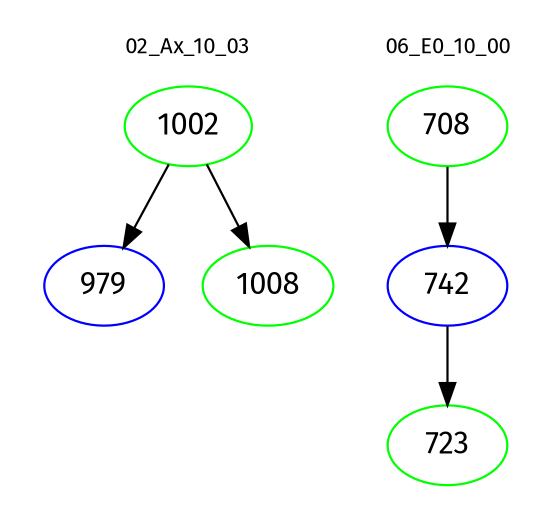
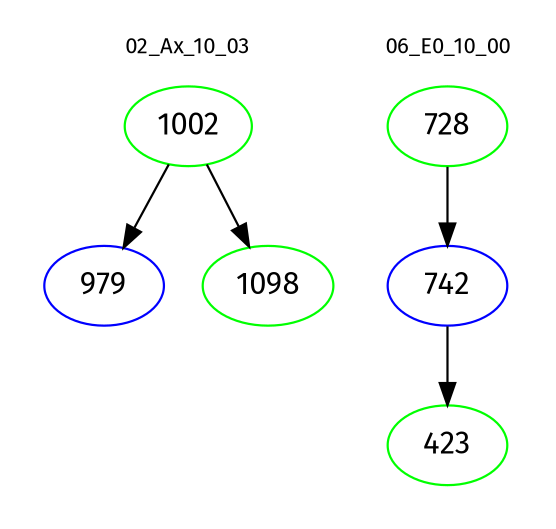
(447, 126) -> (447, 126)
(268, 286) -> (268, 286)
(447, 445) -> (447, 445)
